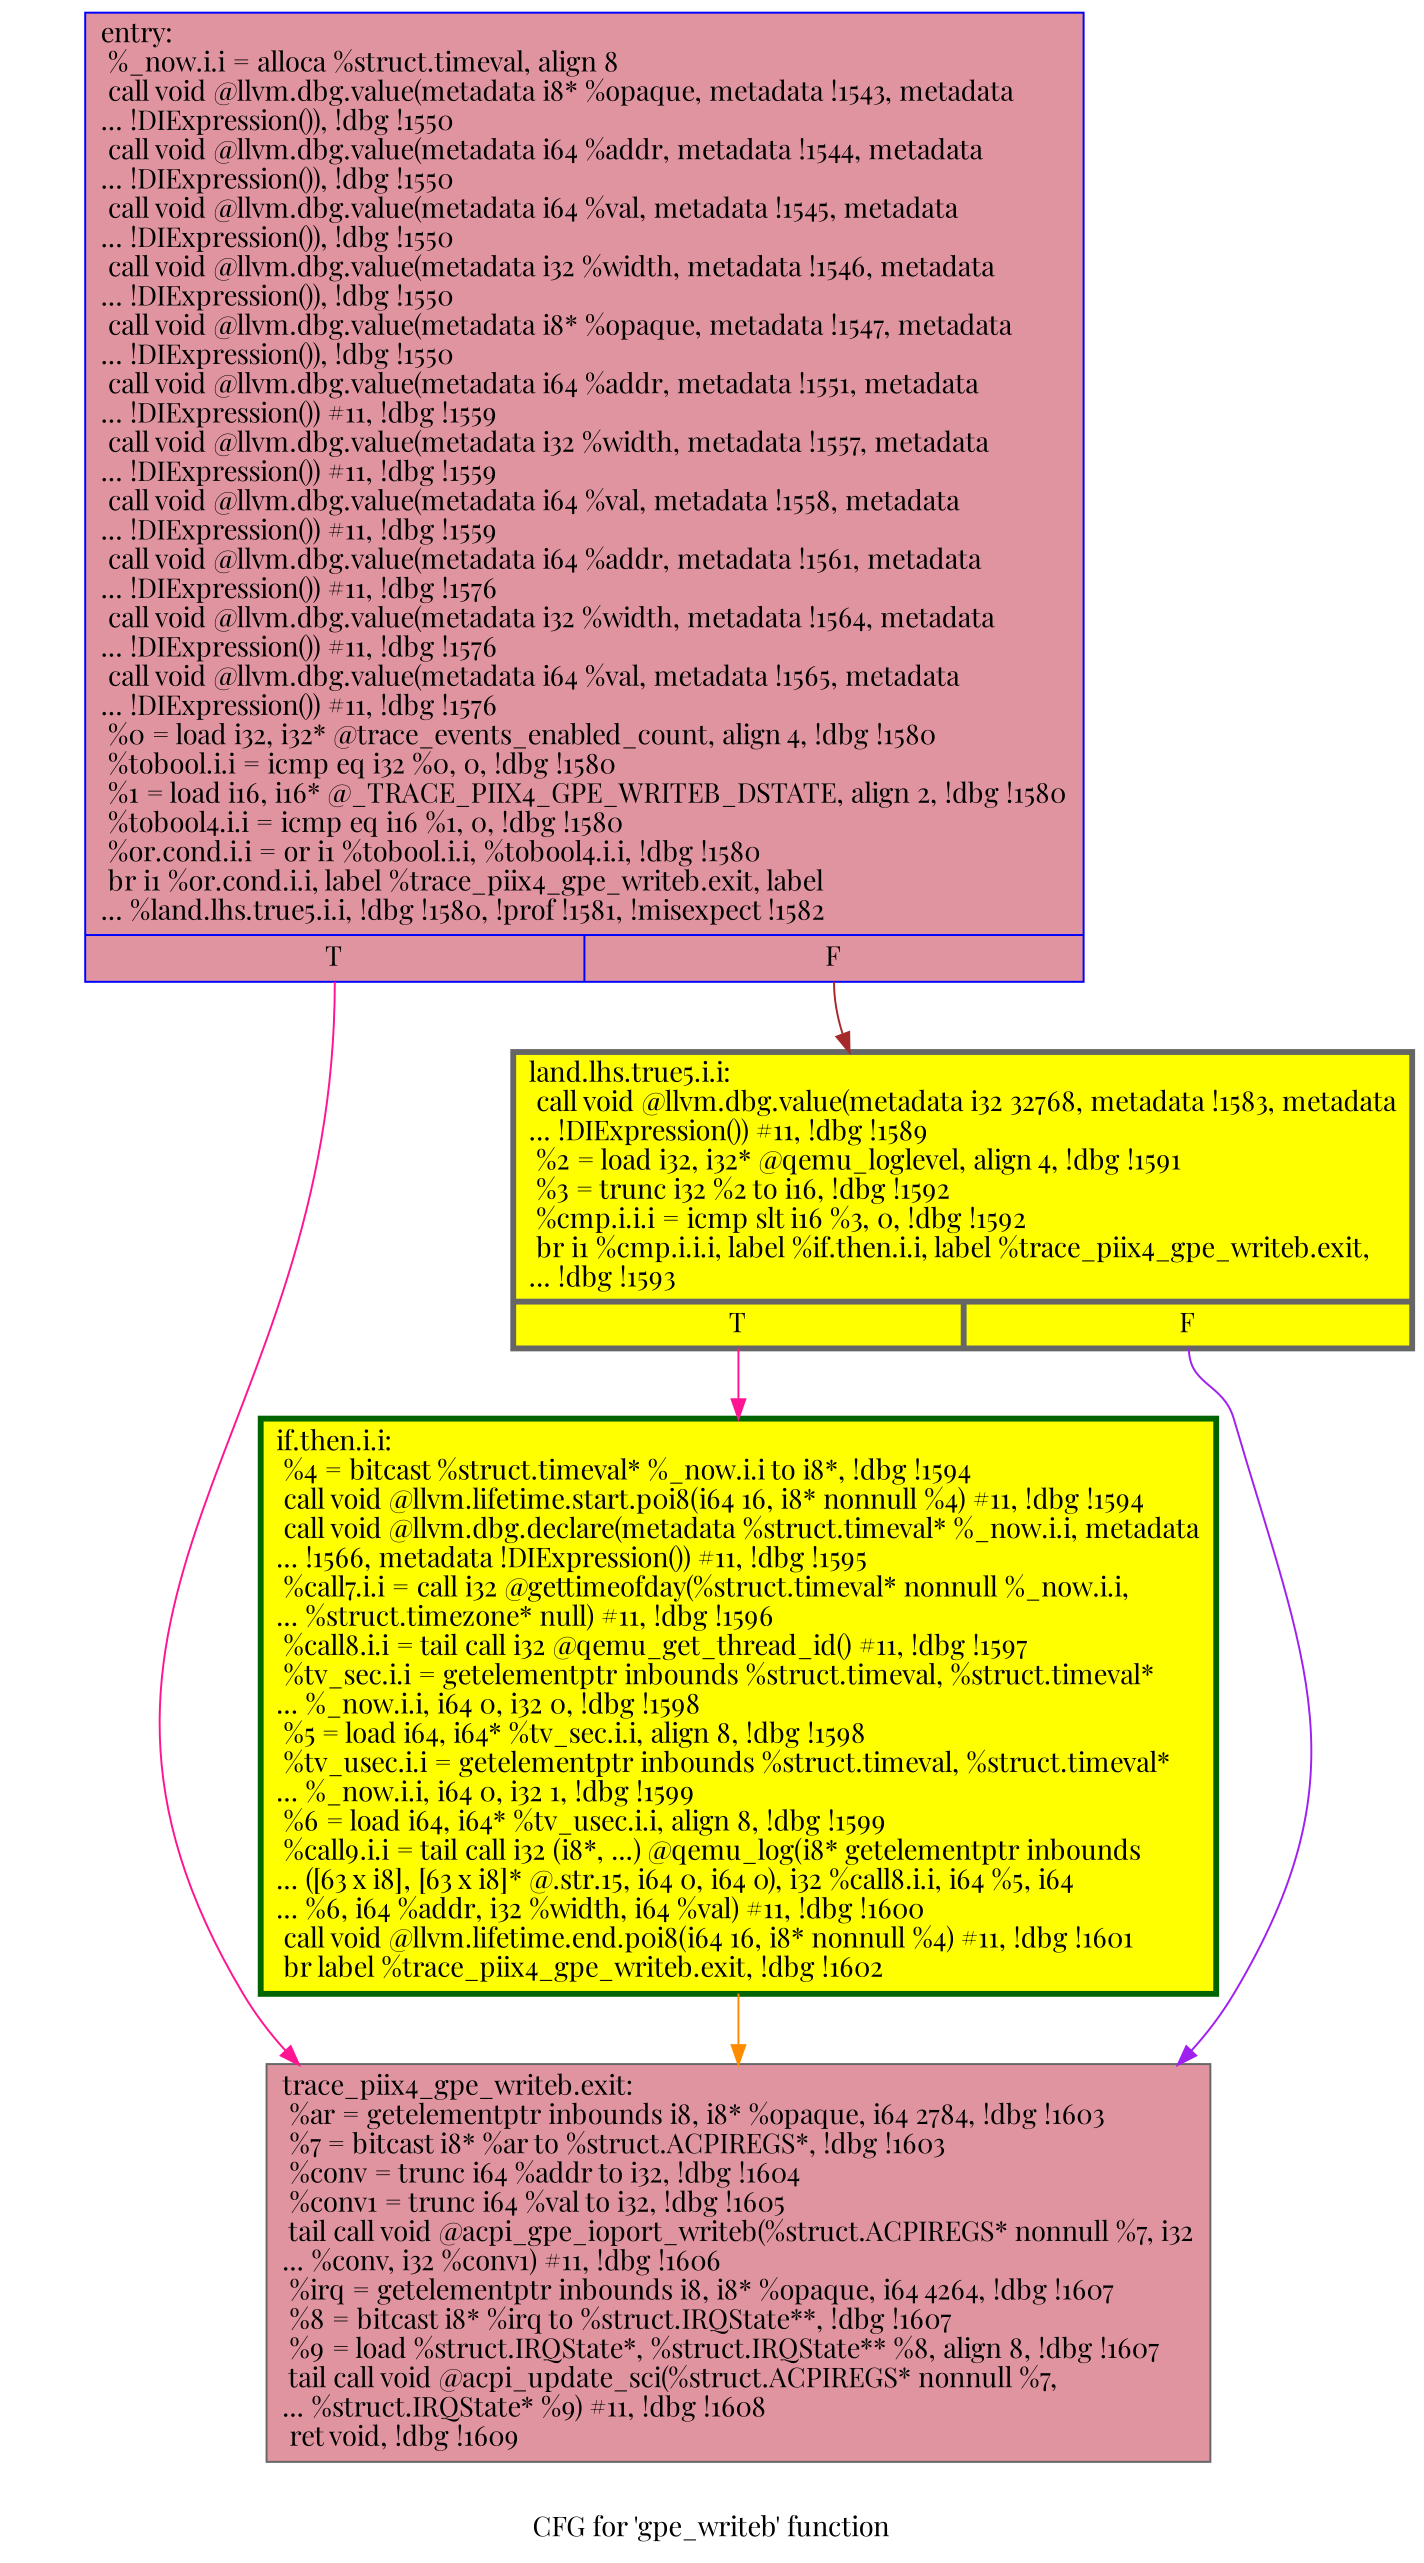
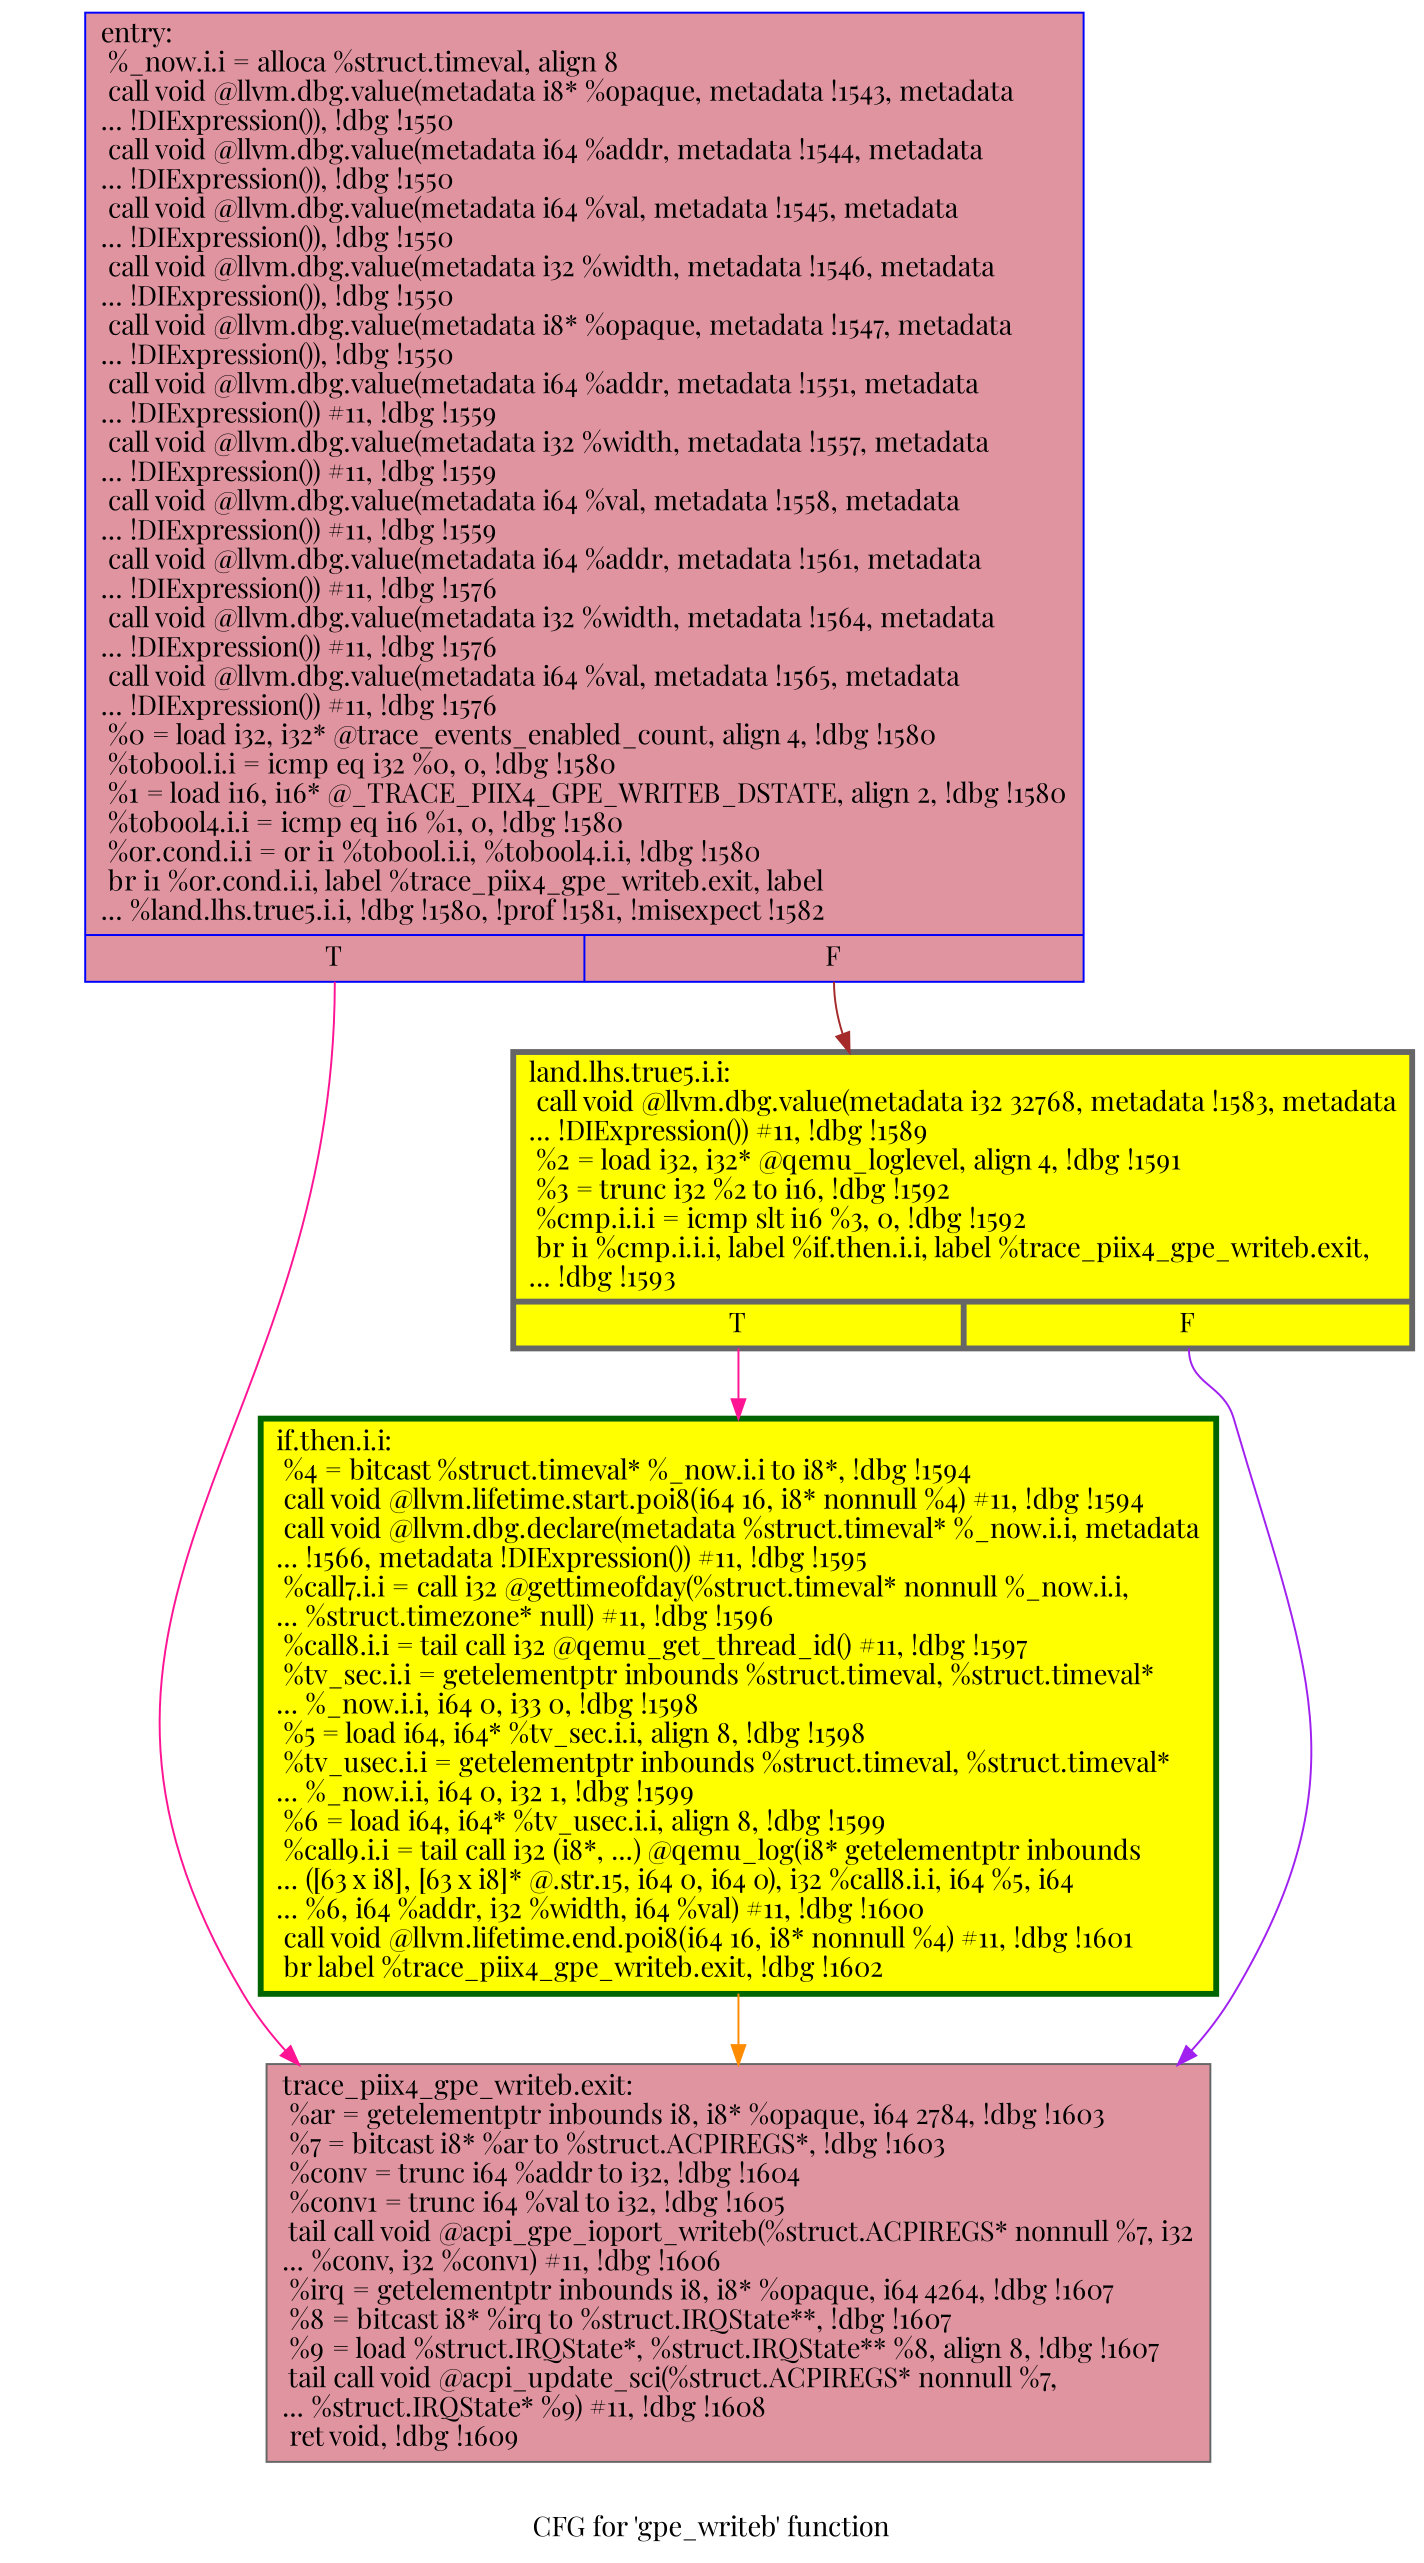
(489, 1705) -> (488, 1705)
